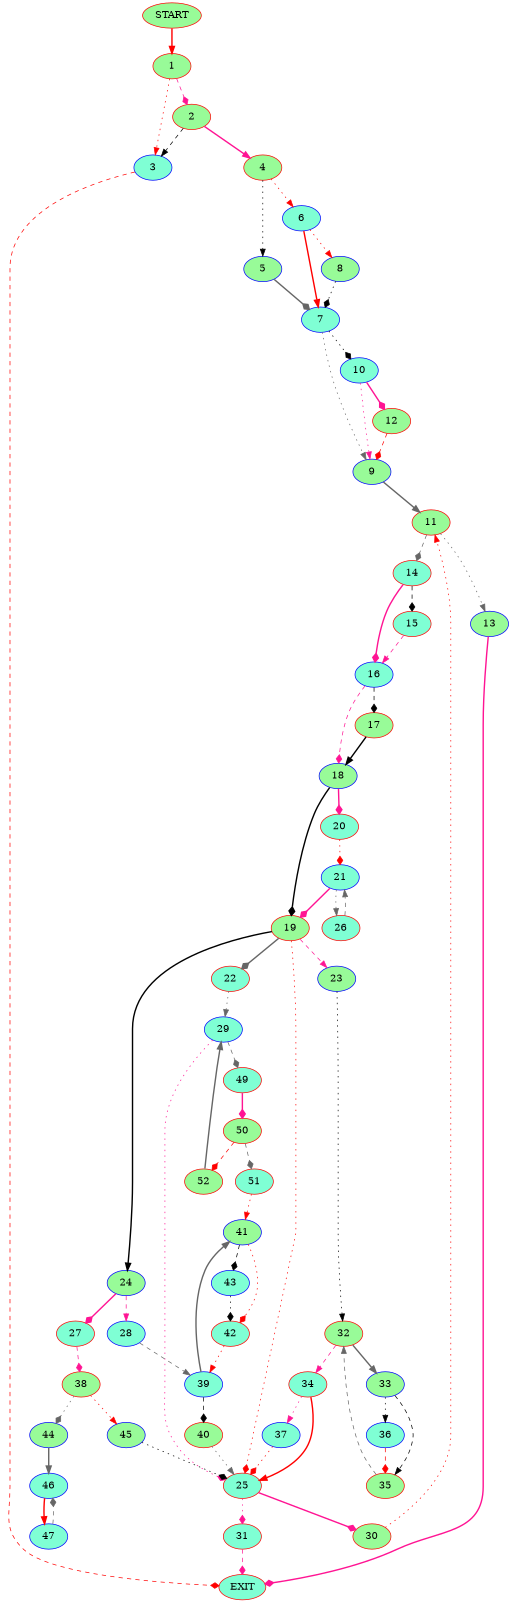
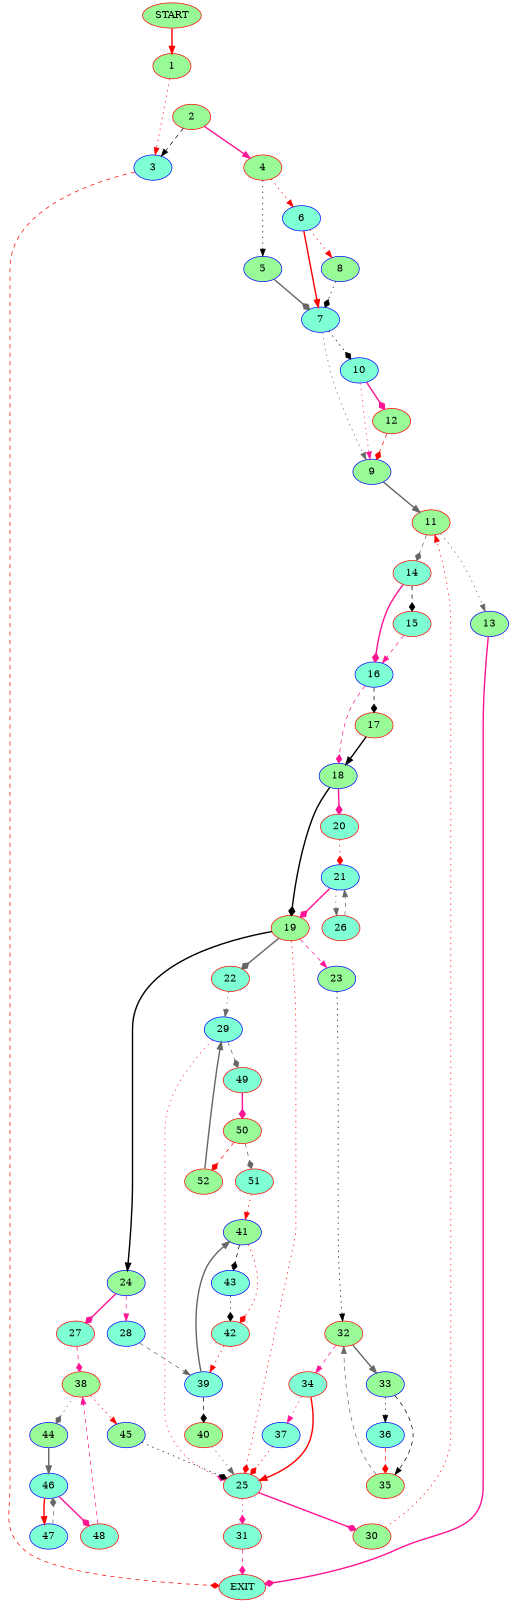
(180, 88) -> none
none -> (99, 1536)
